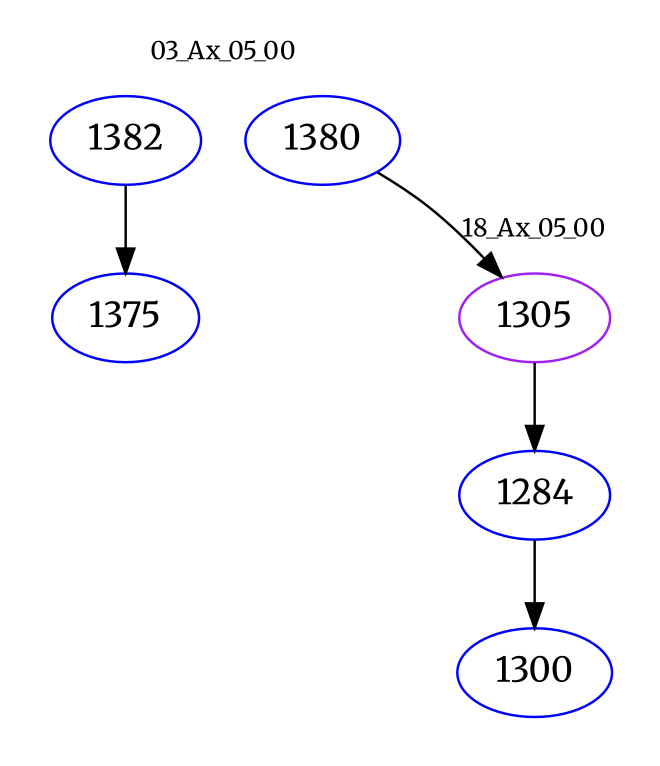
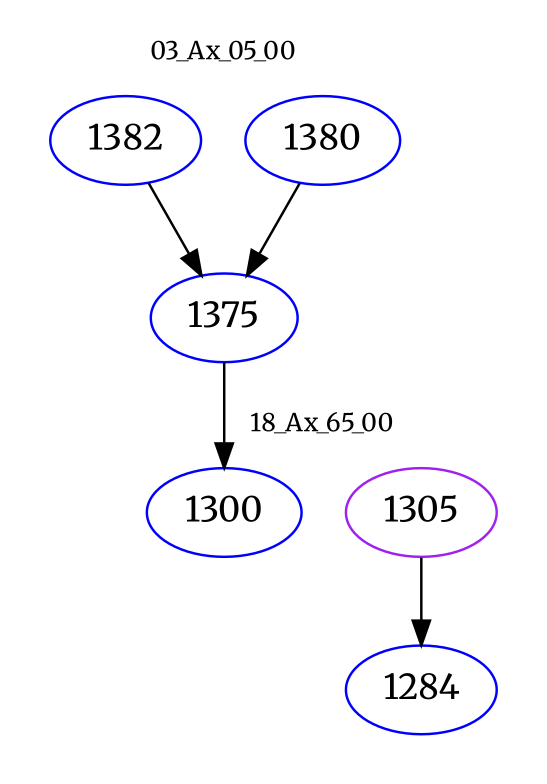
(455, 230) -> (280, 218)
(535, 230) -> (323, 425)
(535, 572) -> (224, 417)
